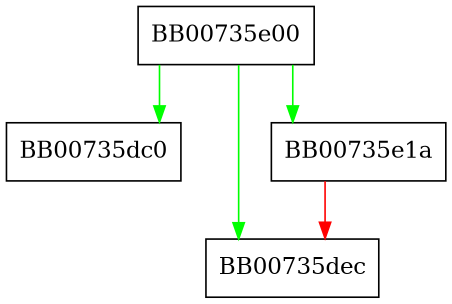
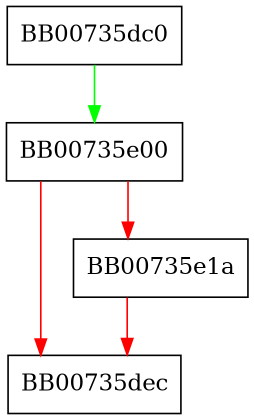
(160, 85) -> (94, 85)
(293, 85) -> (128, 202)
(239, 144) -> (41, 260)
